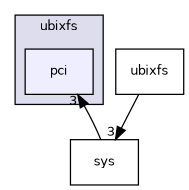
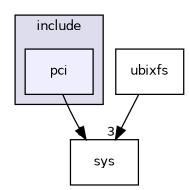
(59, 27) -> (59, 27)
(93, 123) -> (71, 113)
